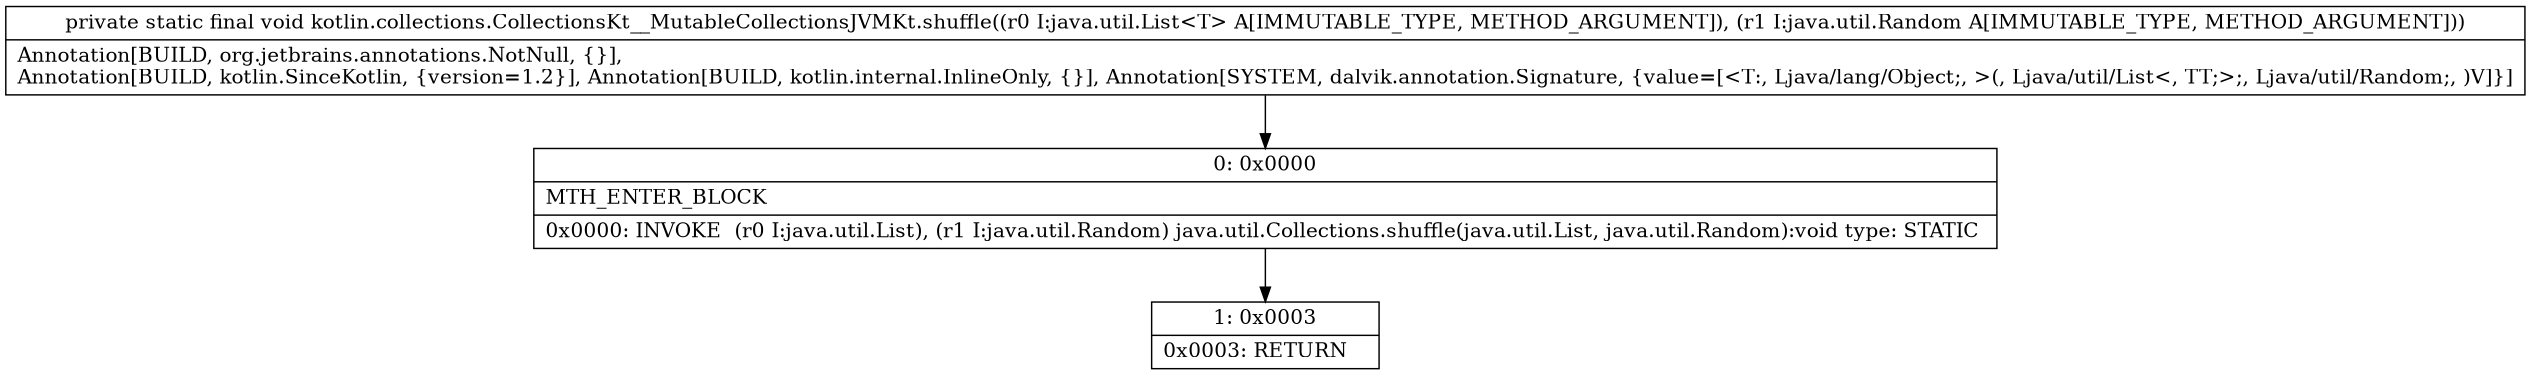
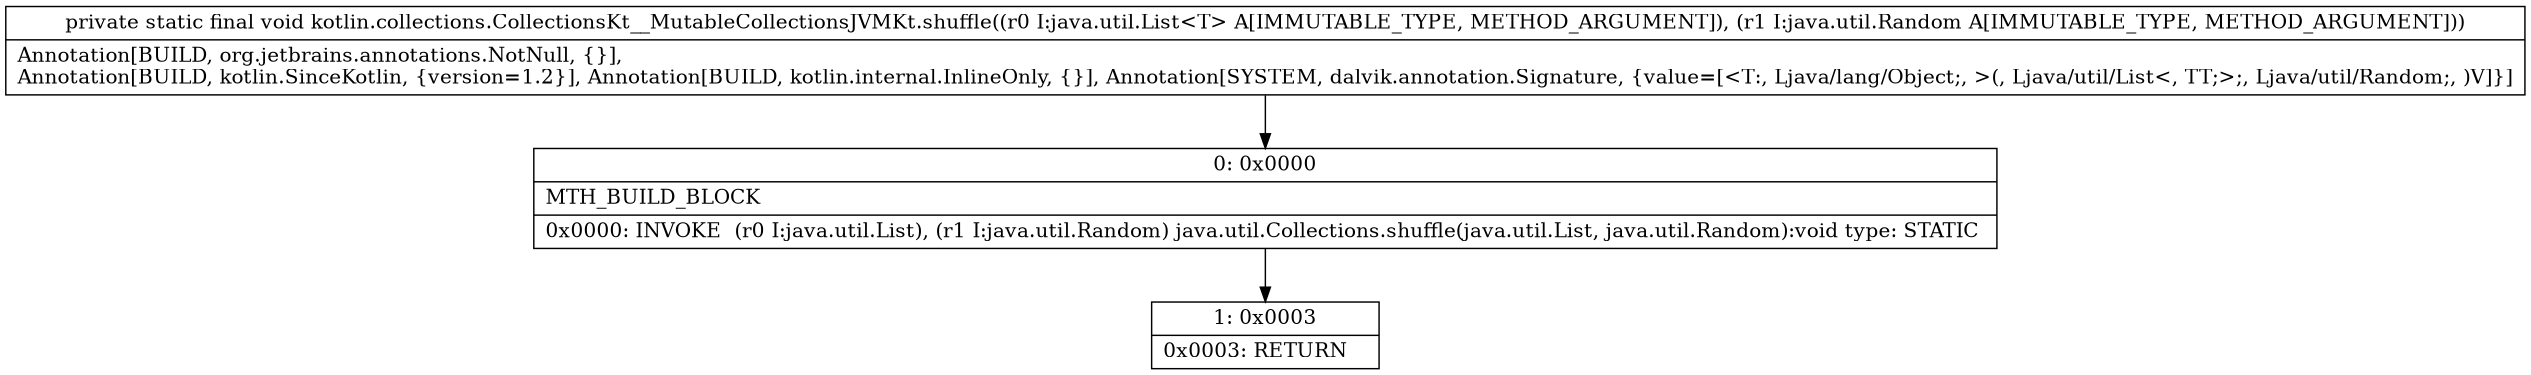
(657, 198) -> (653, 198)
